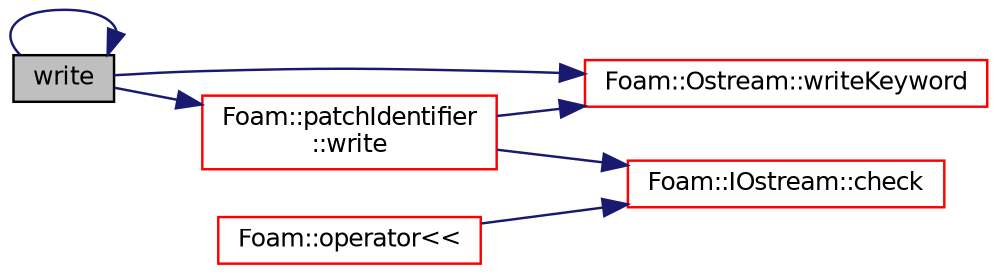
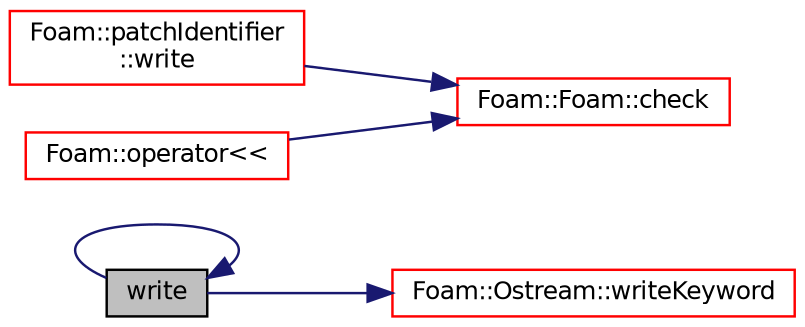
(146, 94) -> none
(528, 112) -> none
(786, 184) -> (594, 102)
